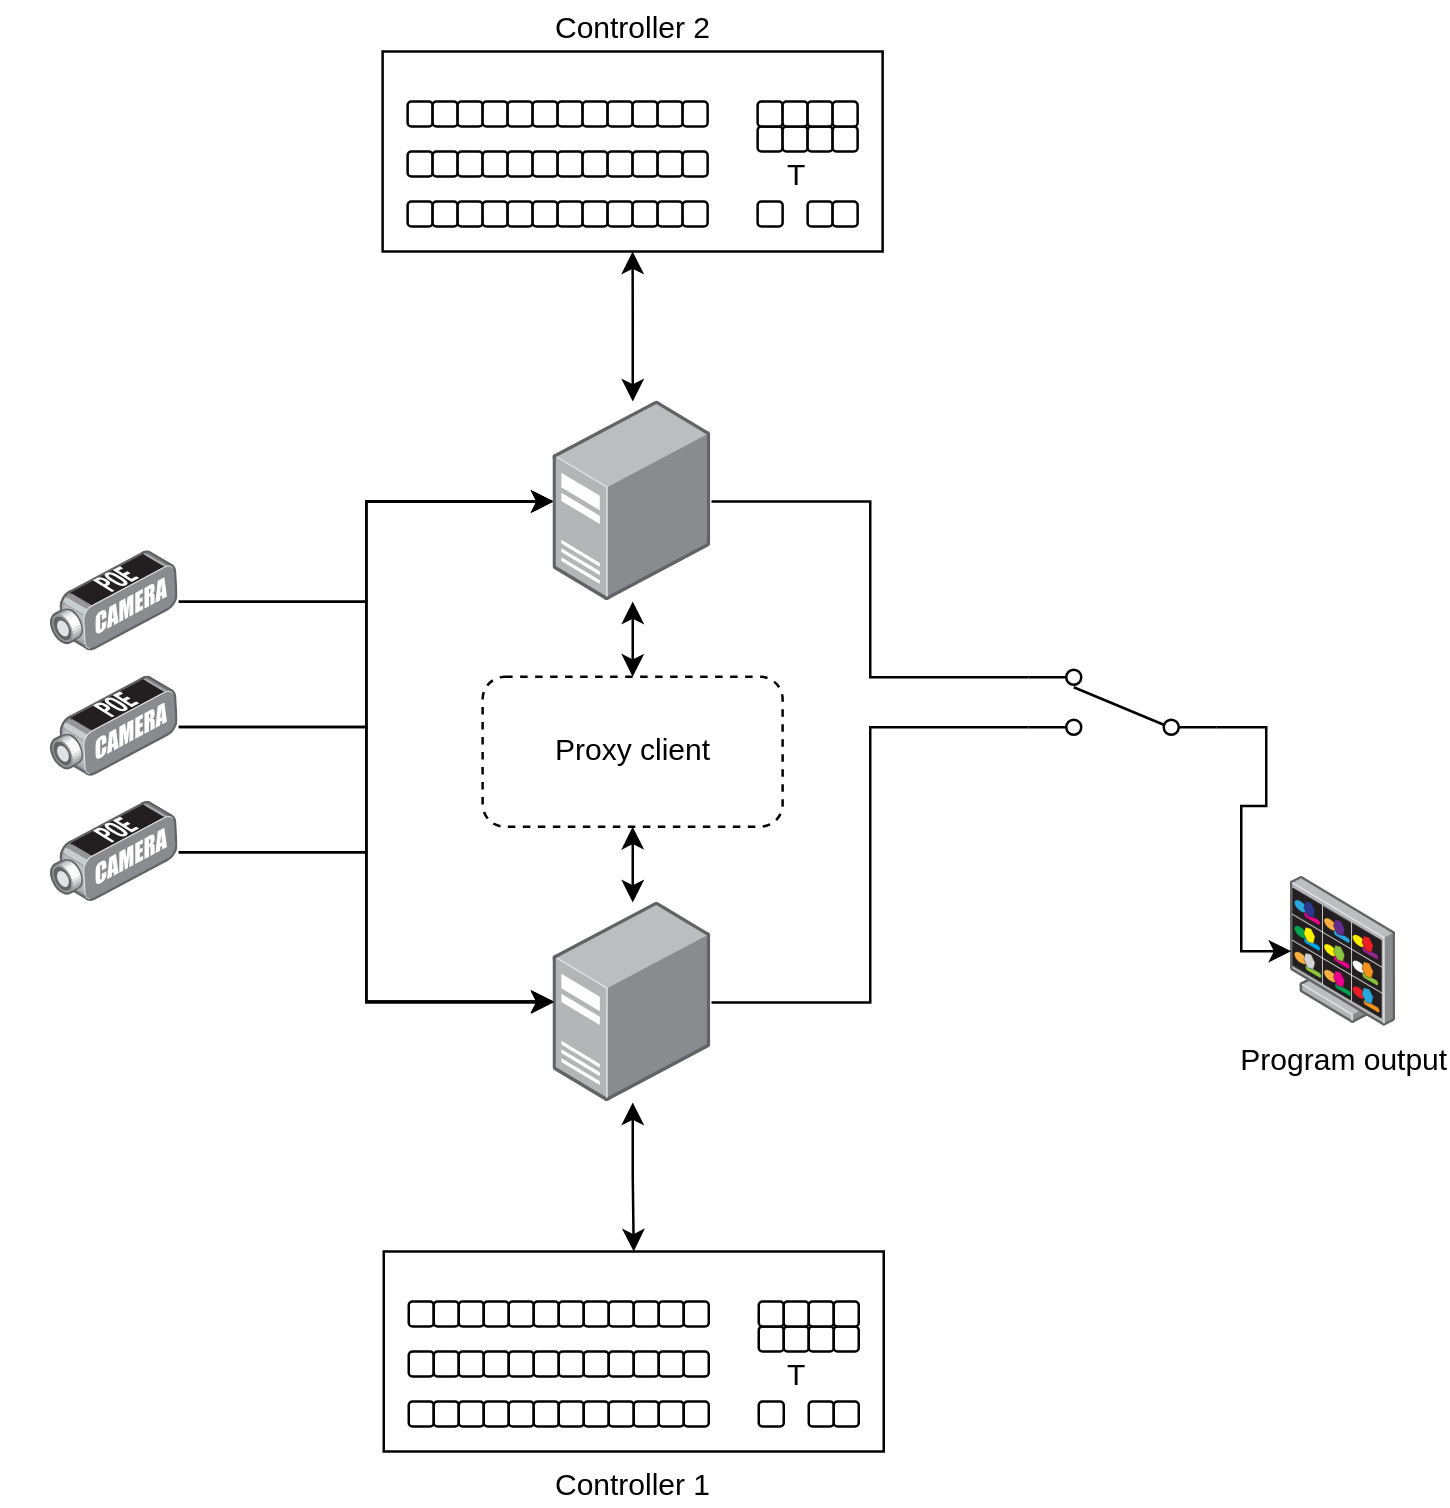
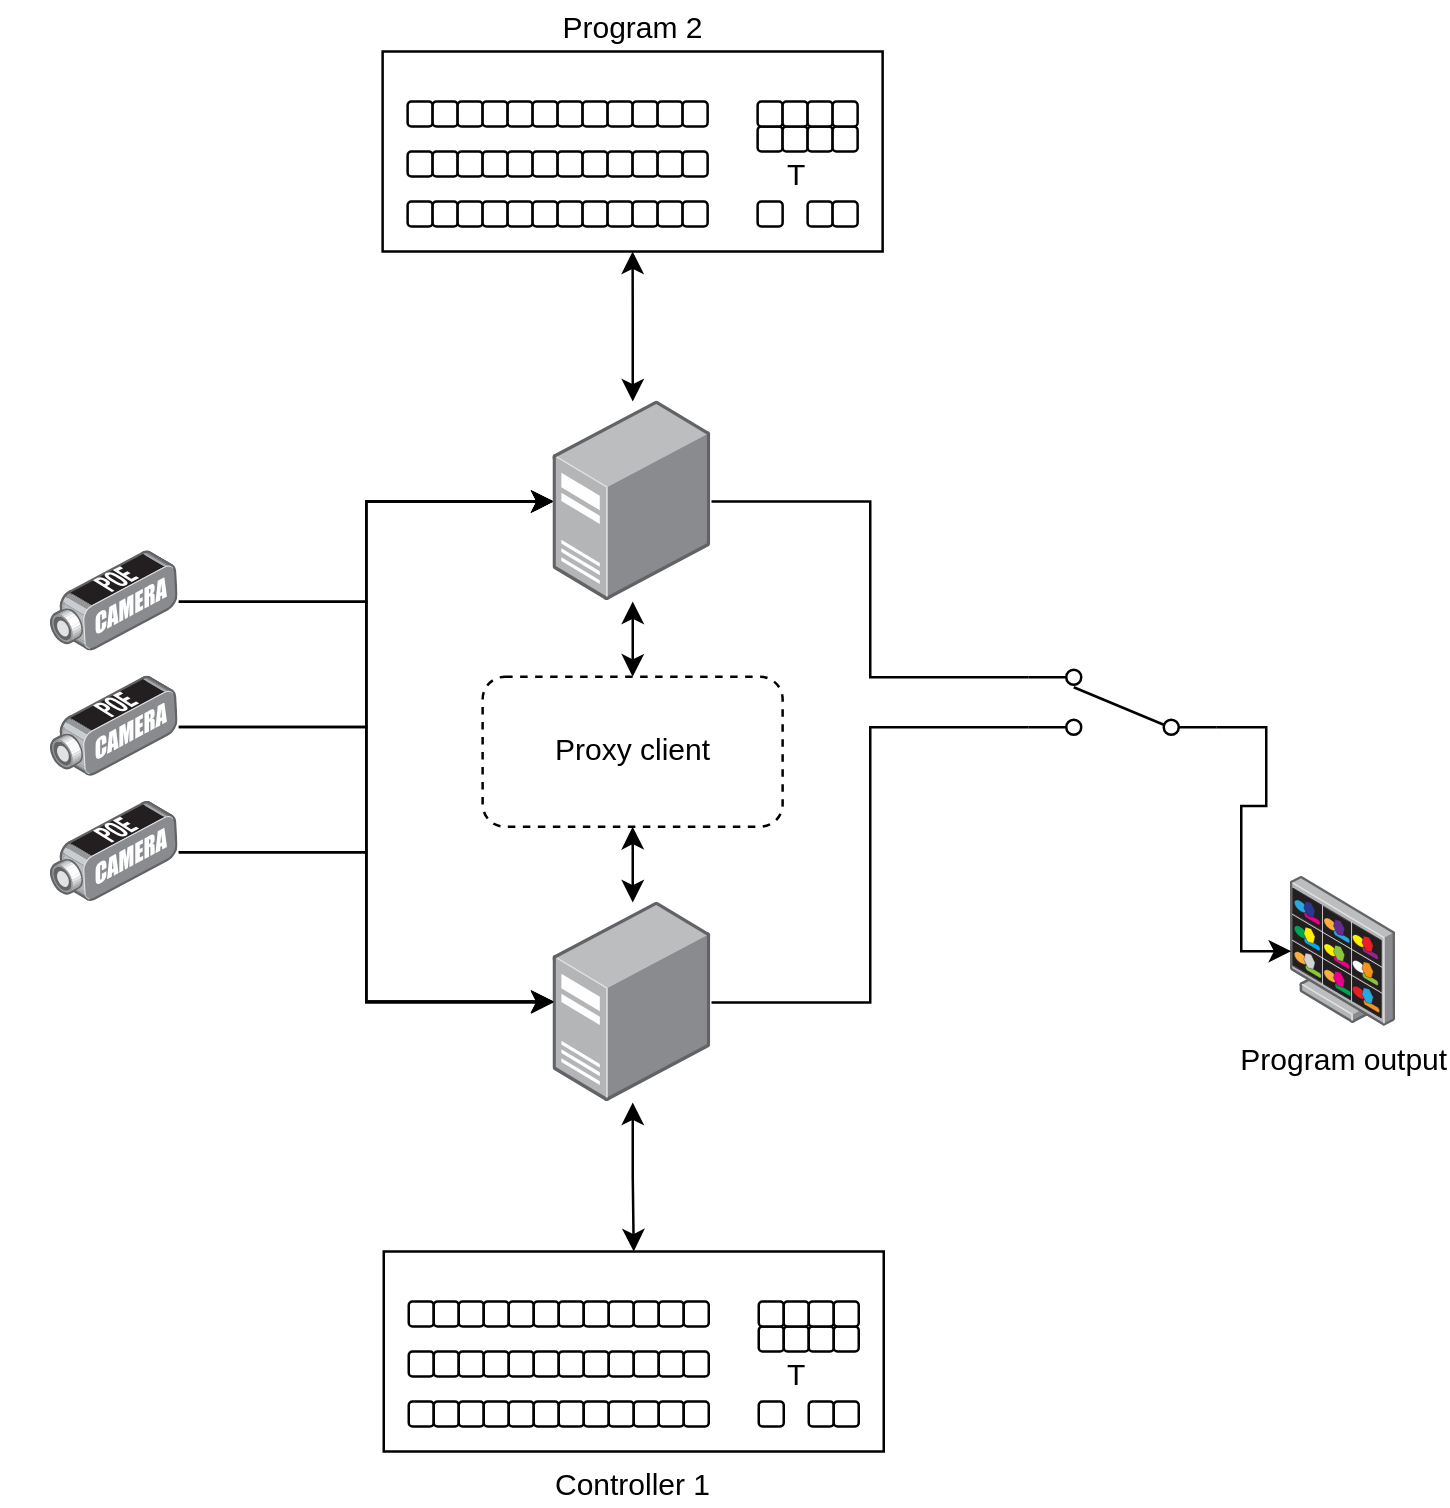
(634, 26) -> (634, 26)
